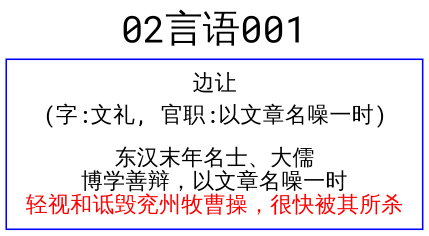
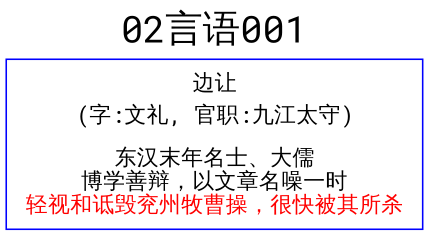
(215, 116) -> (215, 116)
